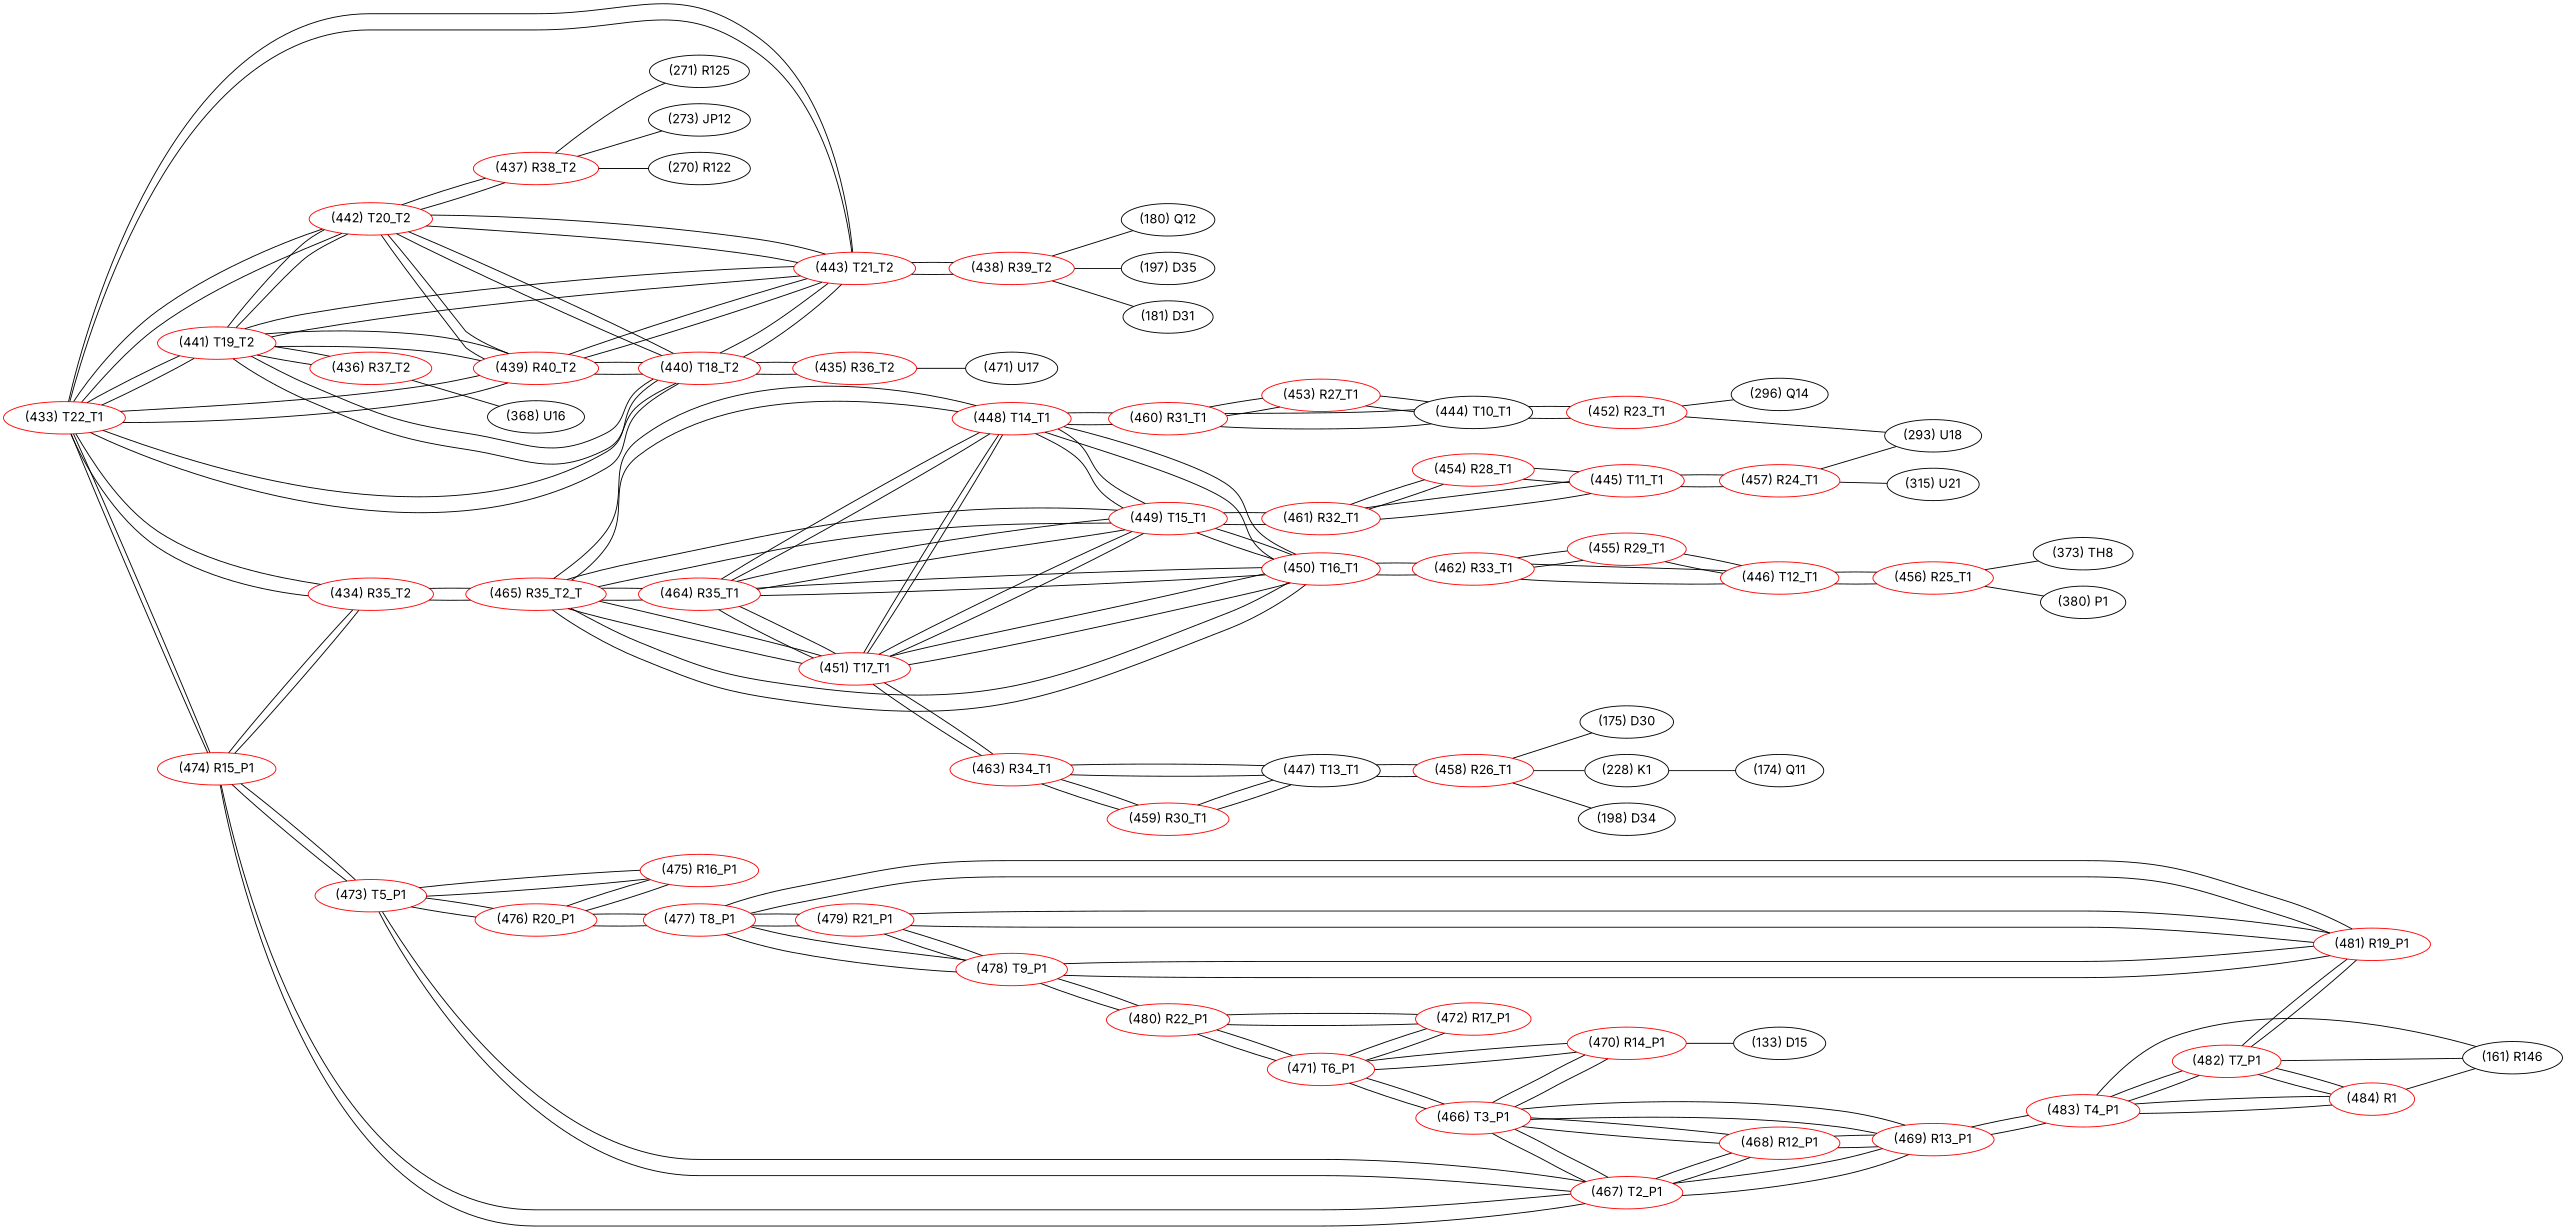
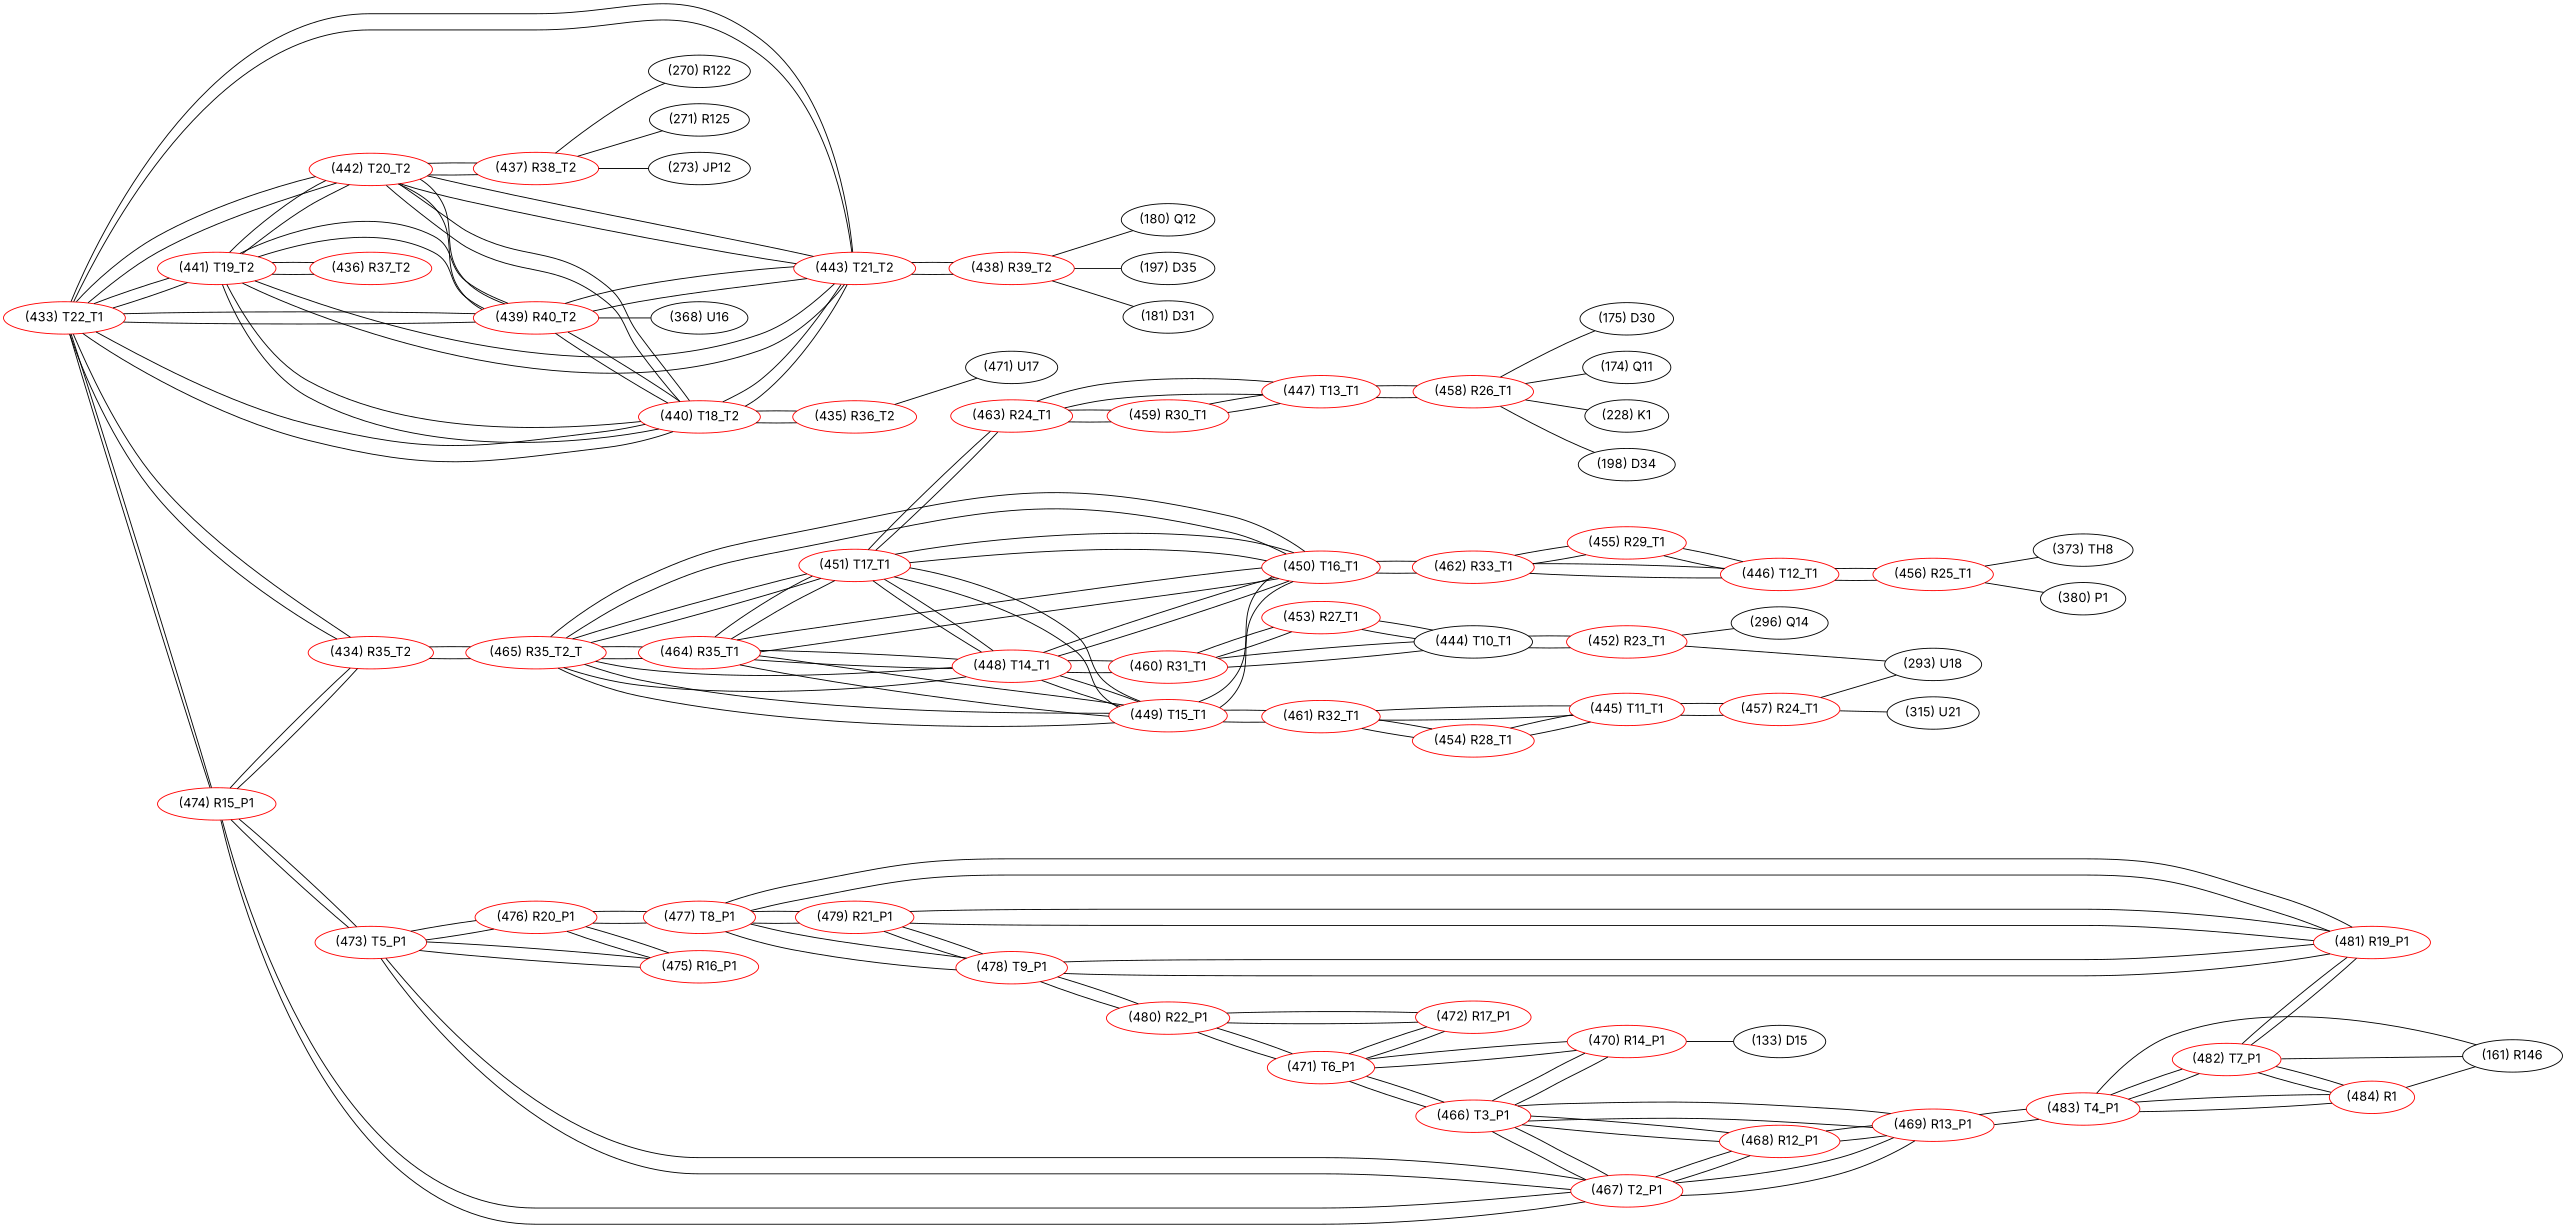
(451, 392) -> (635, 318)
(1012, 770) -> (1012, 416)
(1321, 771) -> (1321, 392)
(1702, 771) -> (1556, 379)
